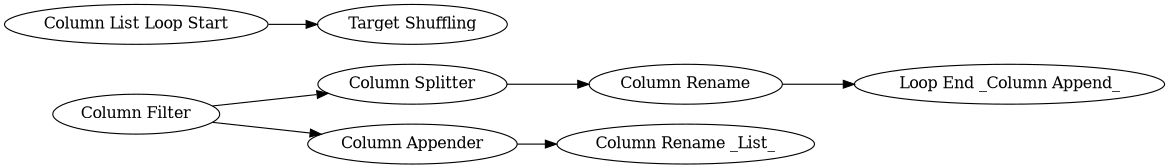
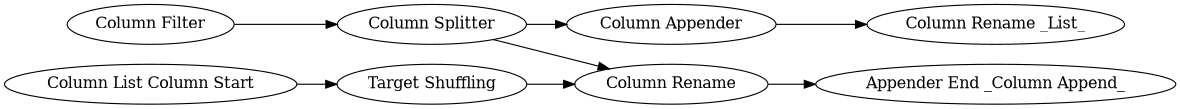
(136, 24) -> (151, 84)
none -> (545, 84)
(1009, 84) -> (996, 84)
(261, 128) -> (541, 24)
